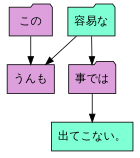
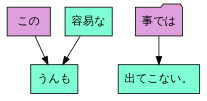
(31, 22) -> (29, 22)
(91, 22) -> (89, 22)
(92, 46) -> none
(31, 79) -> (54, 79)
